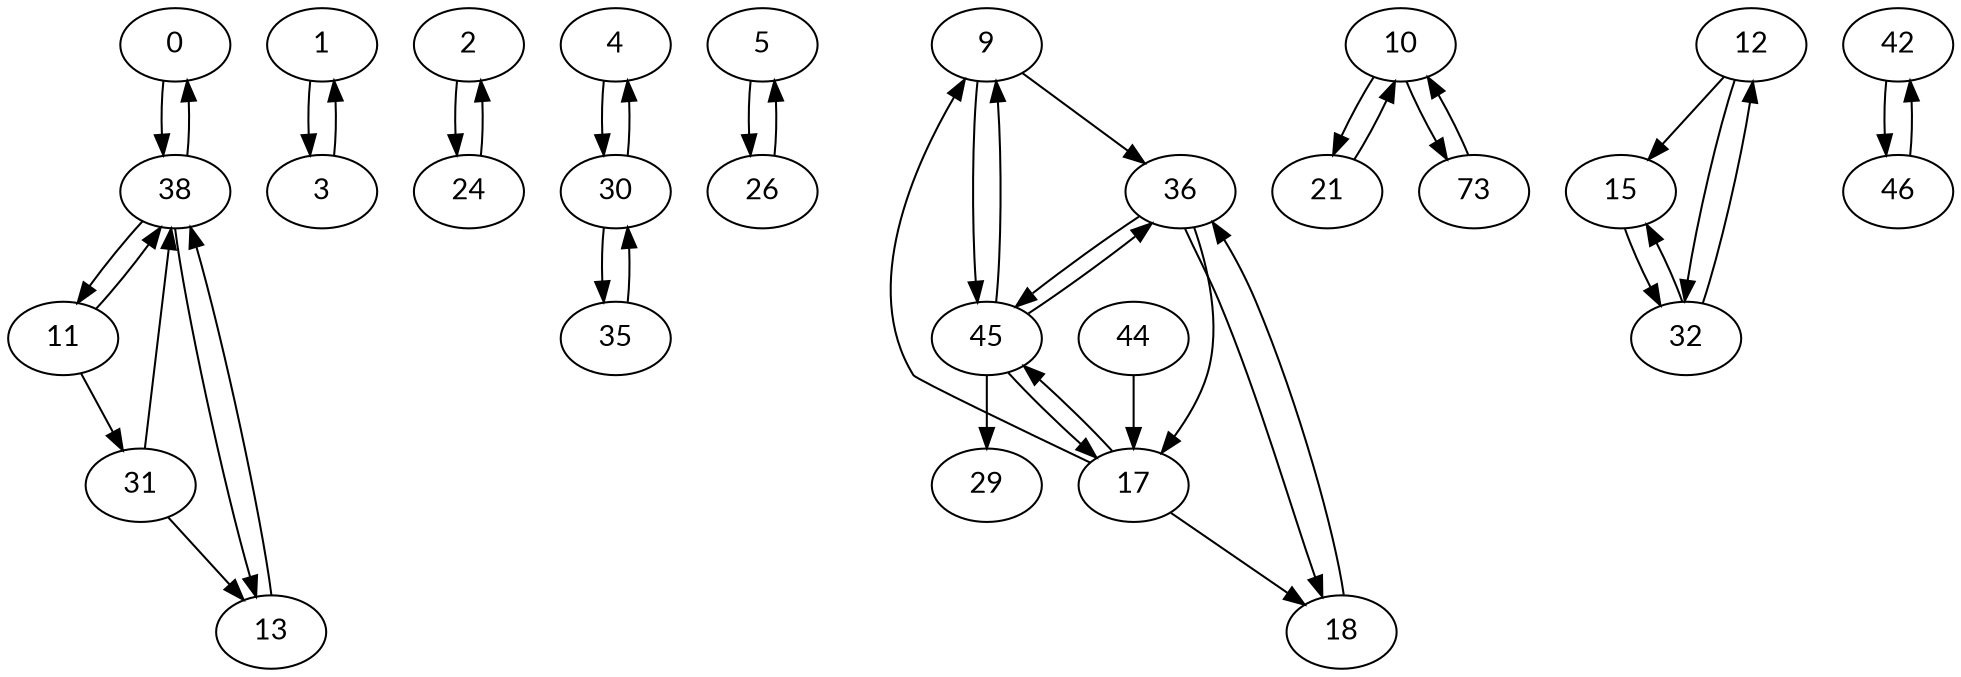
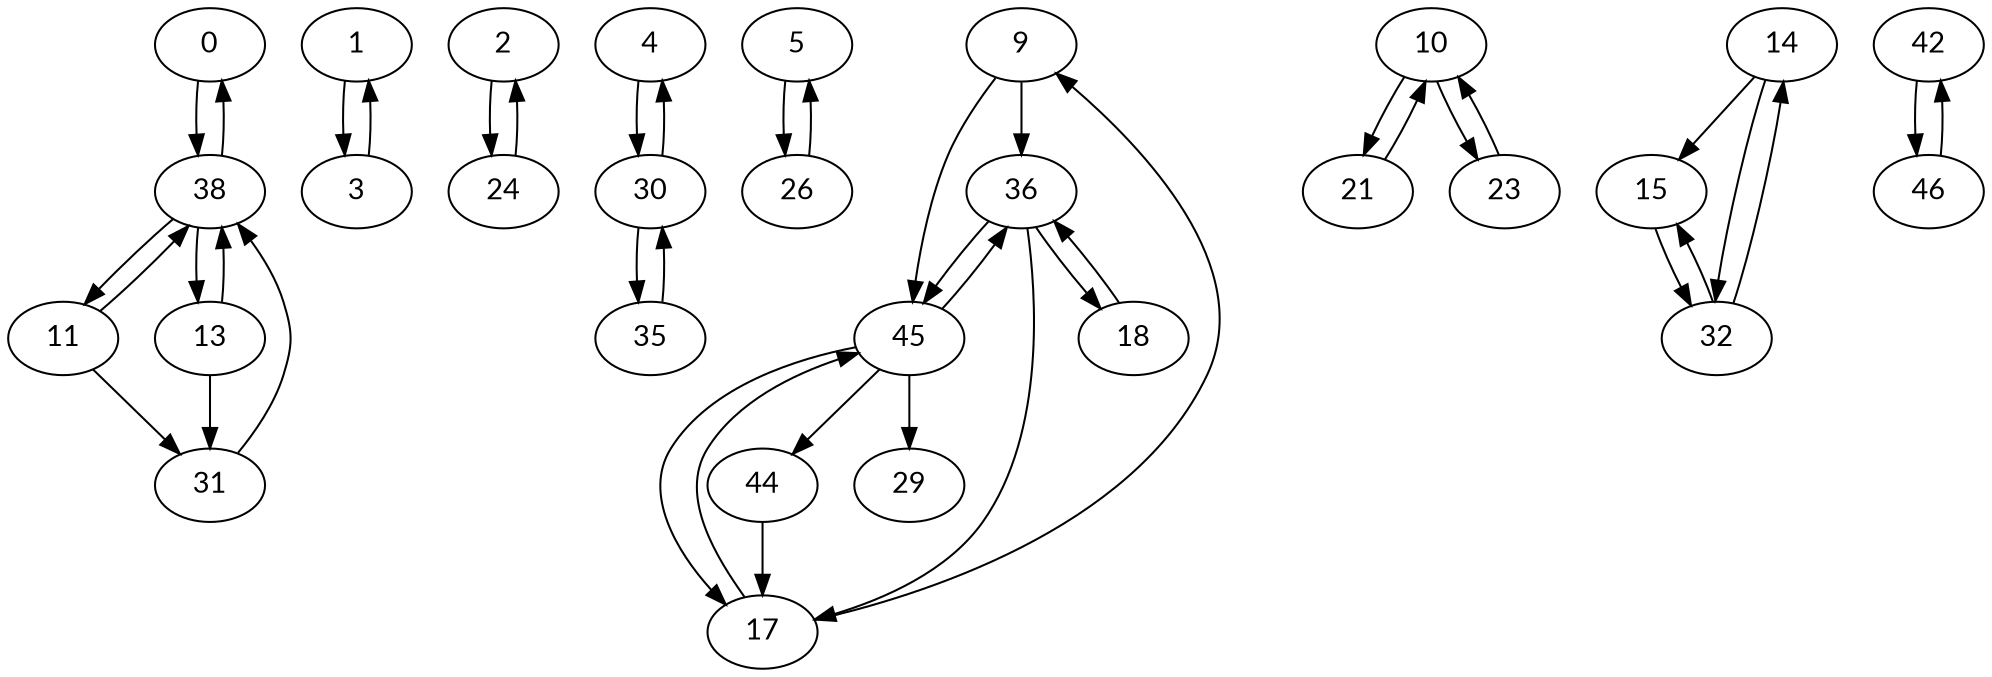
(1751, 45) -> (1782, 45)
(1474, 192) -> (1505, 192)
(1001, 202) -> (843, 405)
(199, 551) -> (210, 402)
(1229, 553) -> none
